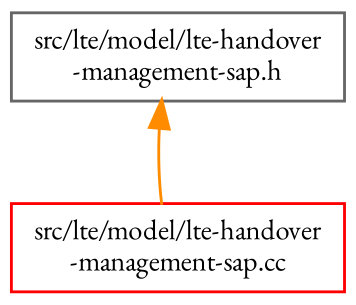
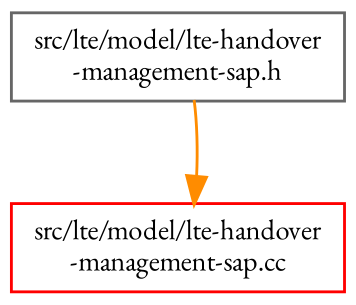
(159, 167) -> (197, 138)
